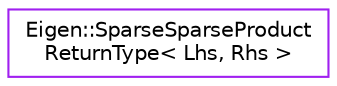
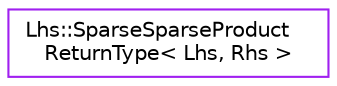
(168, 43) -> (168, 43)
